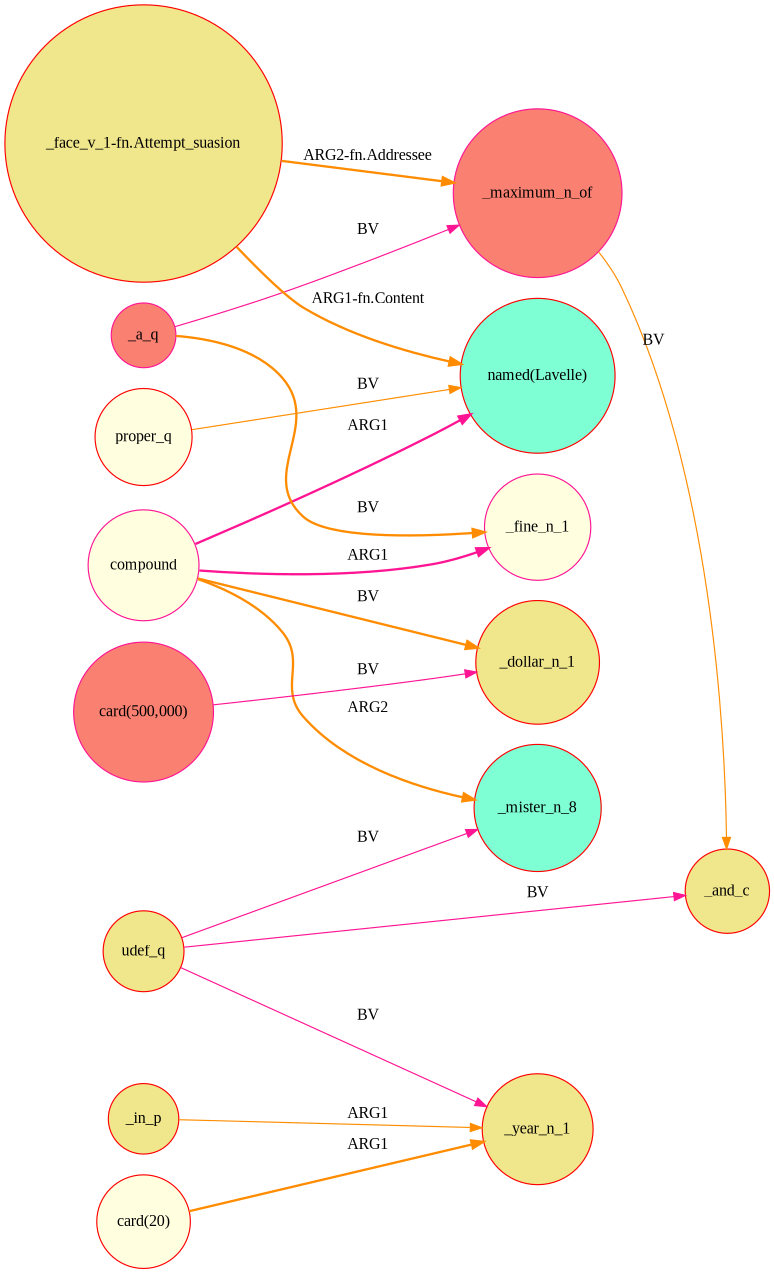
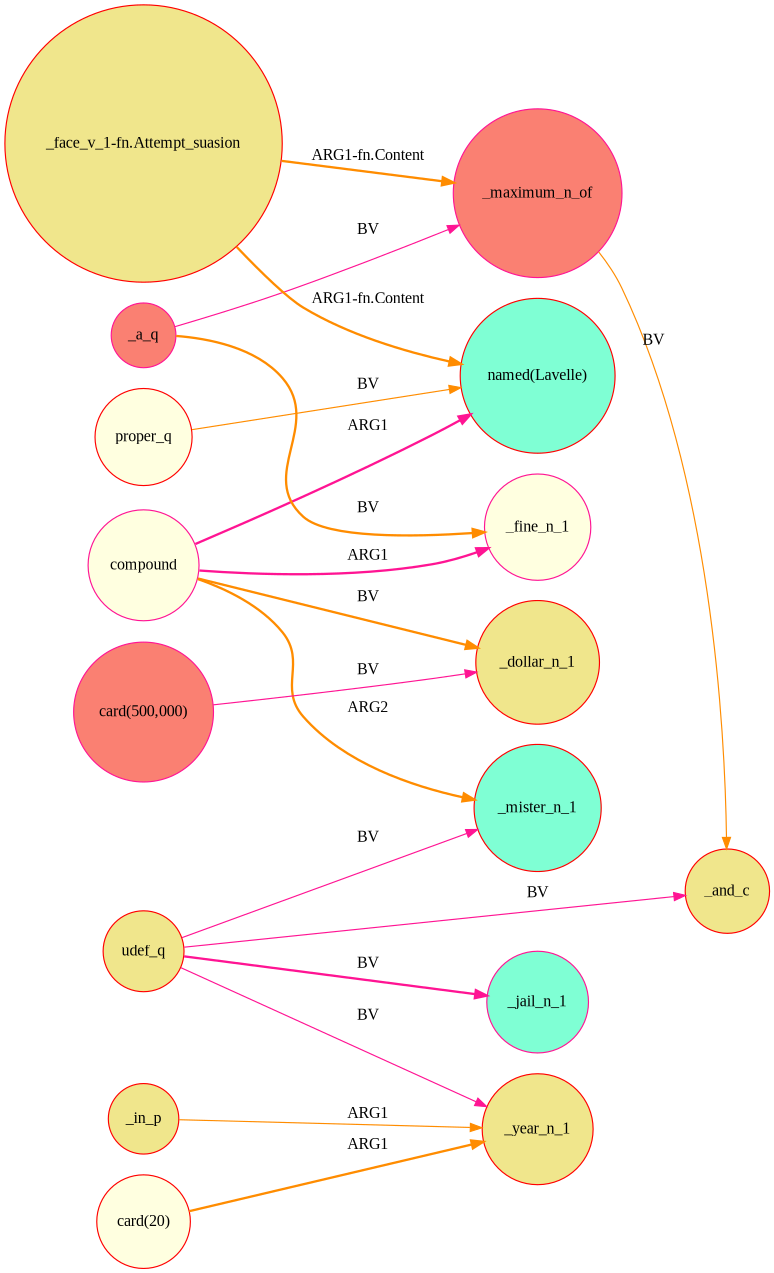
(368, 156) -> (368, 156)
(538, 808) -> (538, 808)
none -> (538, 1002)
